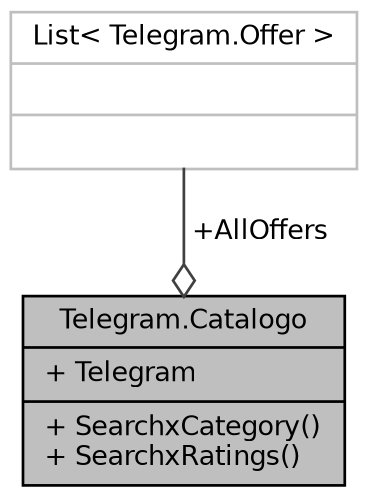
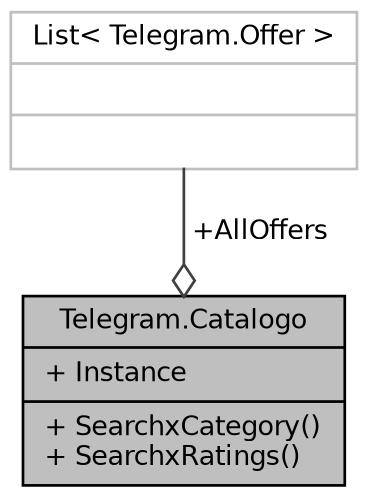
(122, 373) -> (116, 373)
